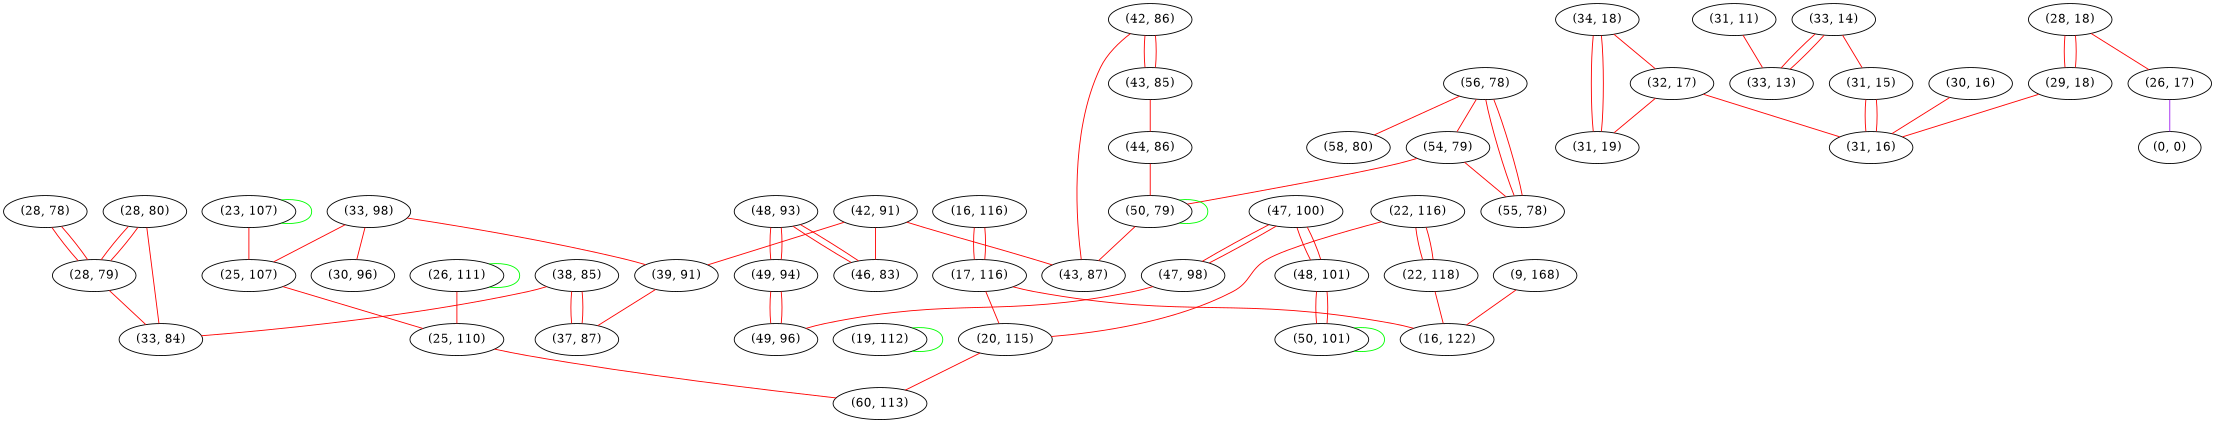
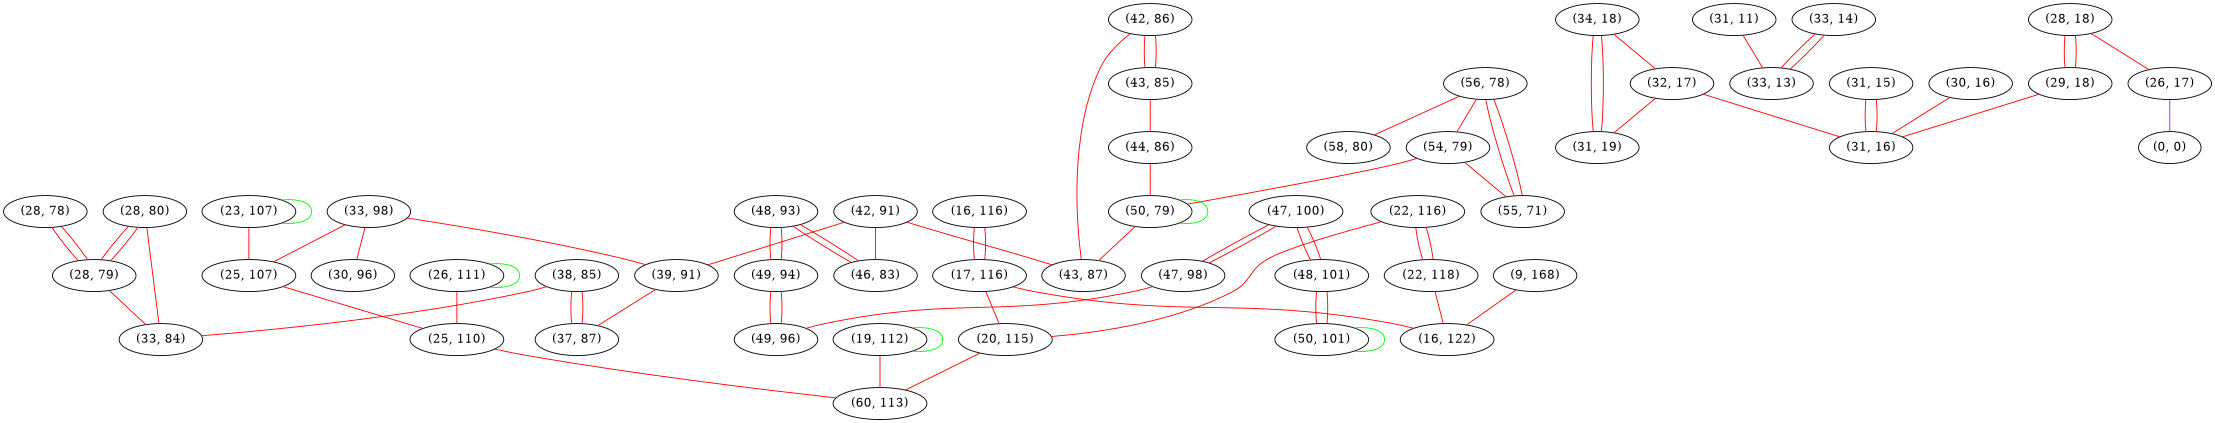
(1852, 51) -> none
(1523, 212) -> (1523, 212)
none -> (880, 372)
